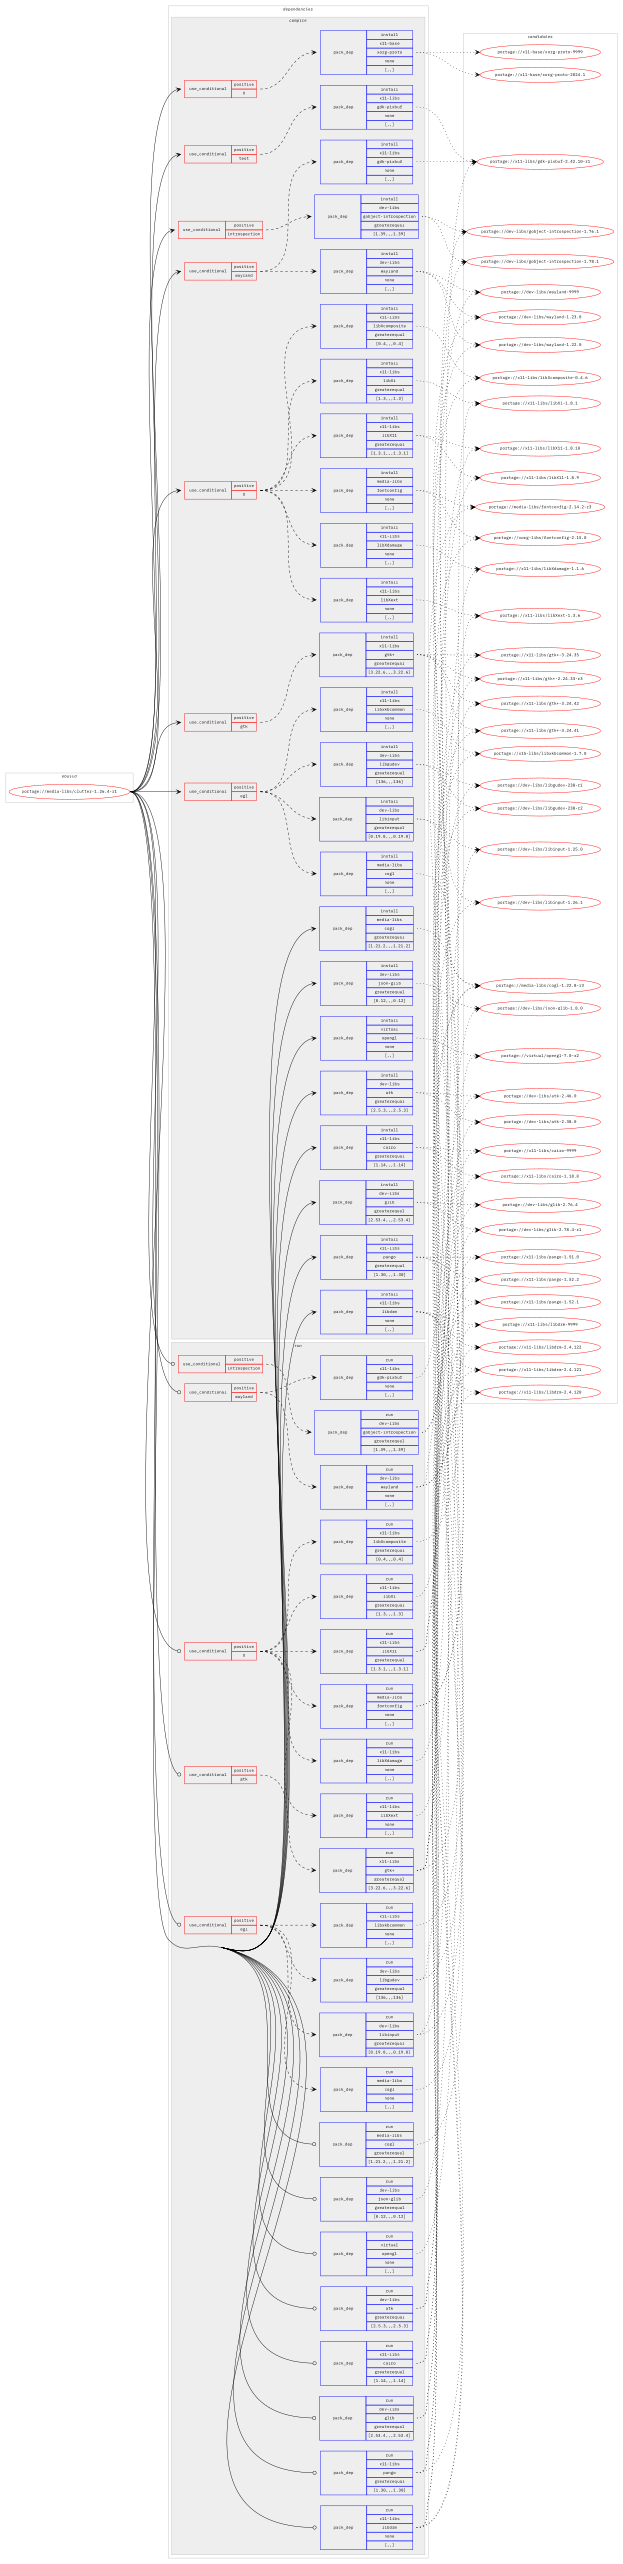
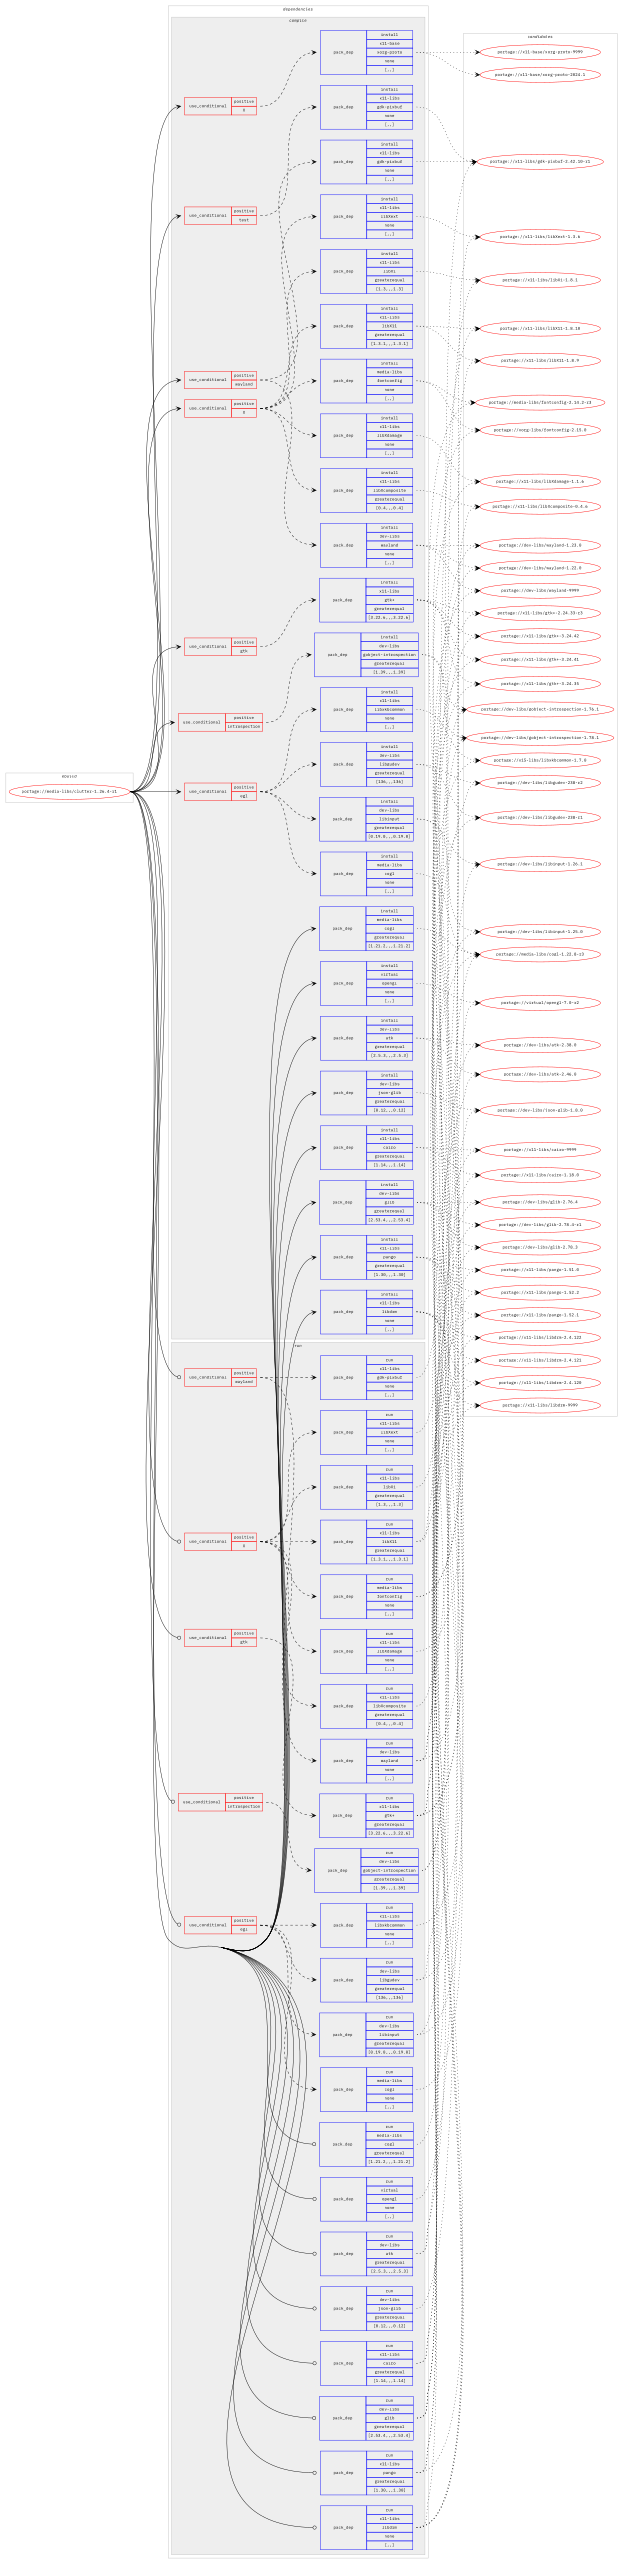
none -> (540, 1247)
